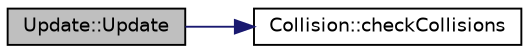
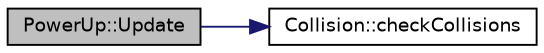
(96, 27) -> (104, 27)
